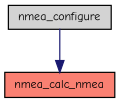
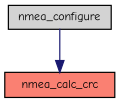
(60, 85) -> (60, 85)
